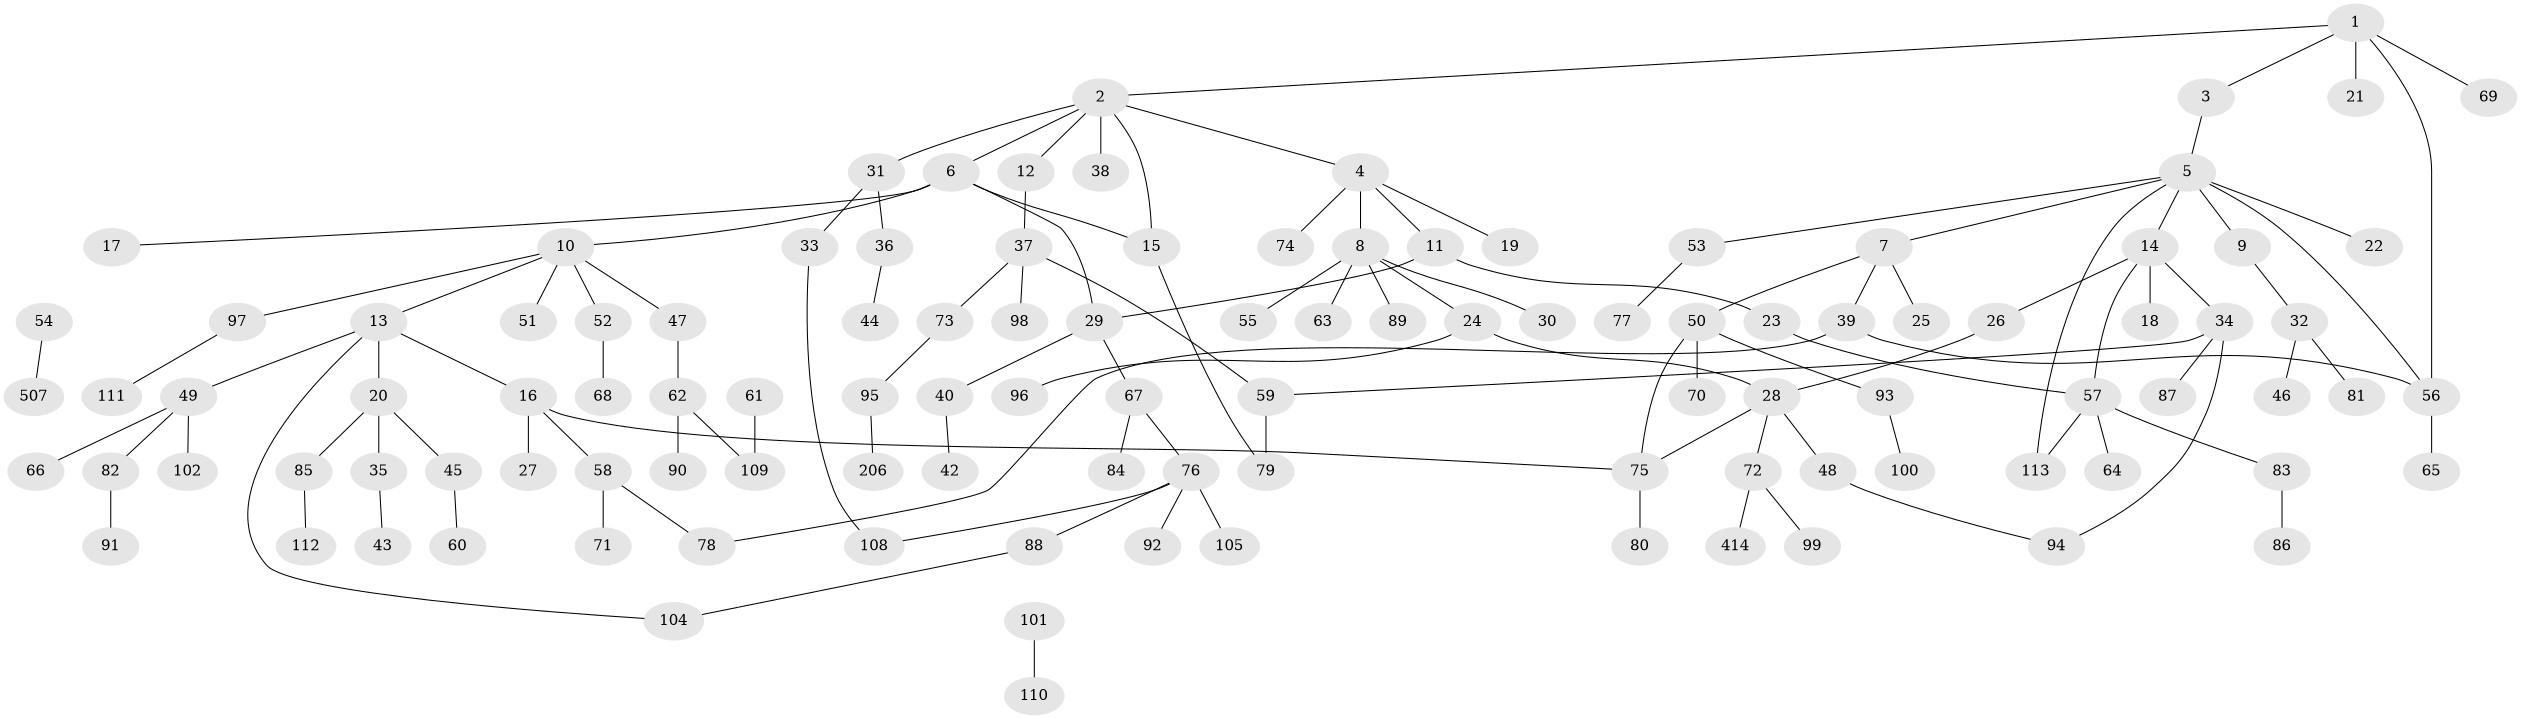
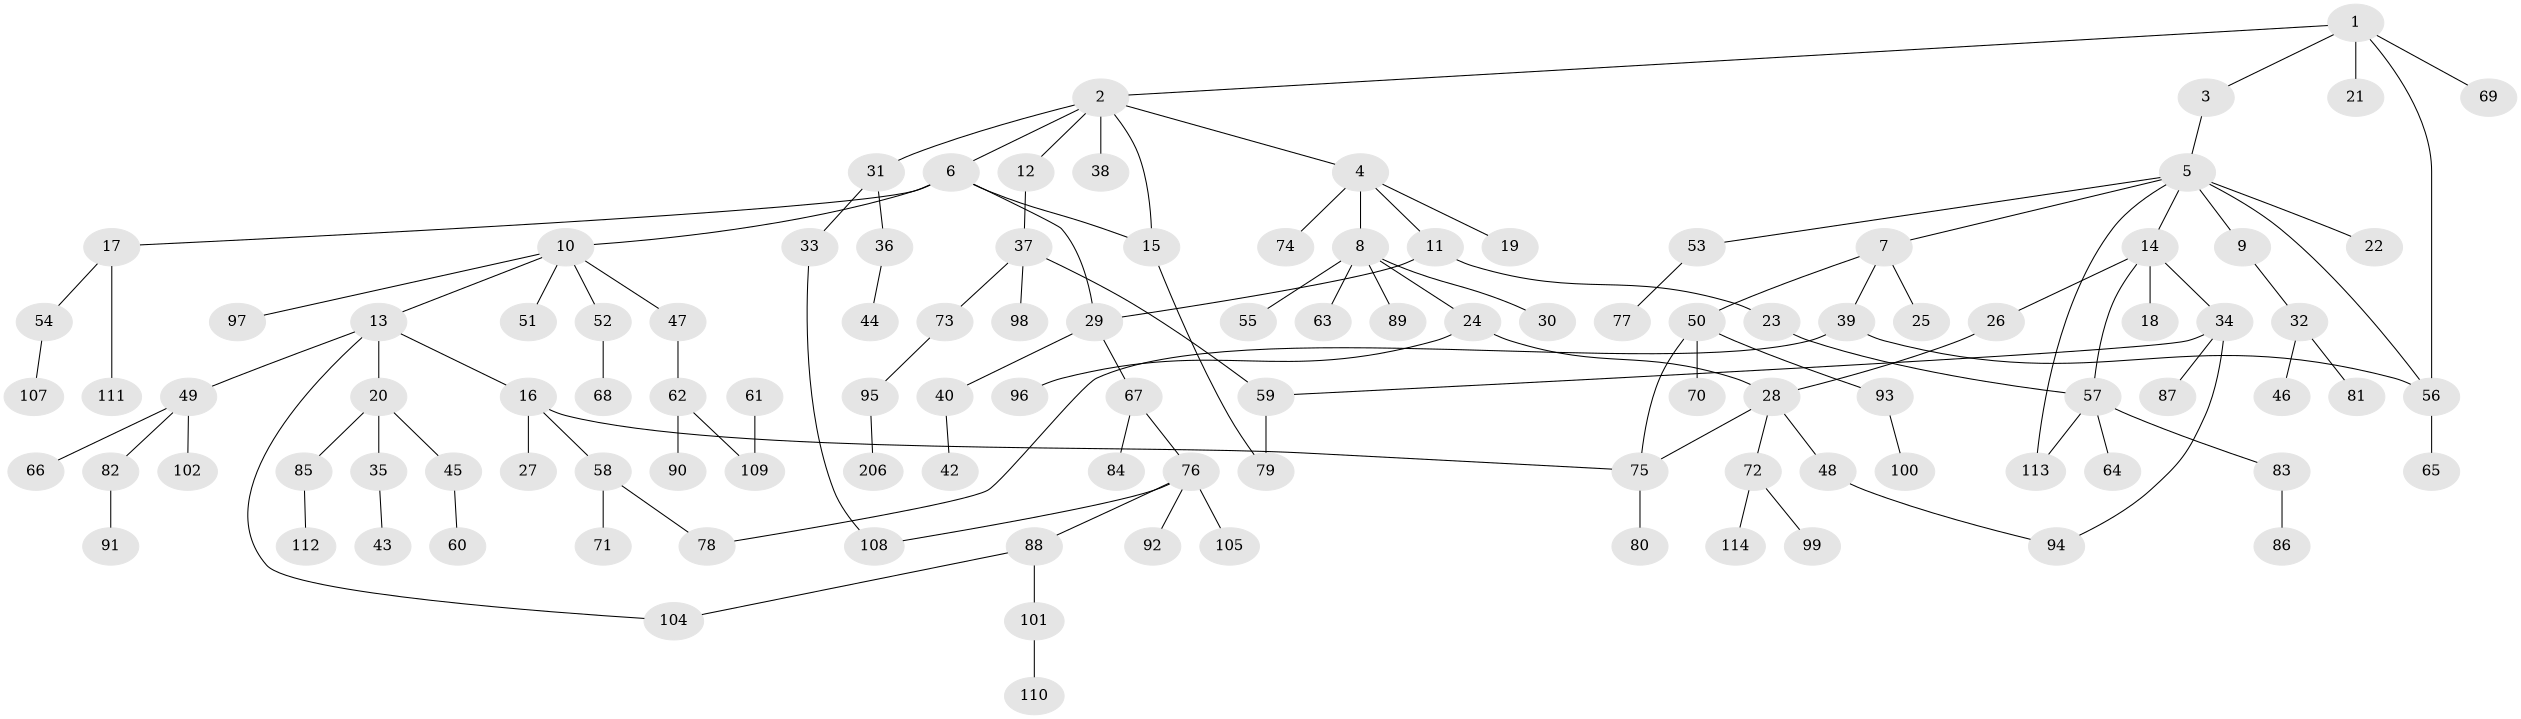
none -> (78, 285)
(175, 359) -> (112, 322)
(34, 397) -> (34, 397)
(1736, 546) -> (1736, 546)
none -> (1034, 584)
